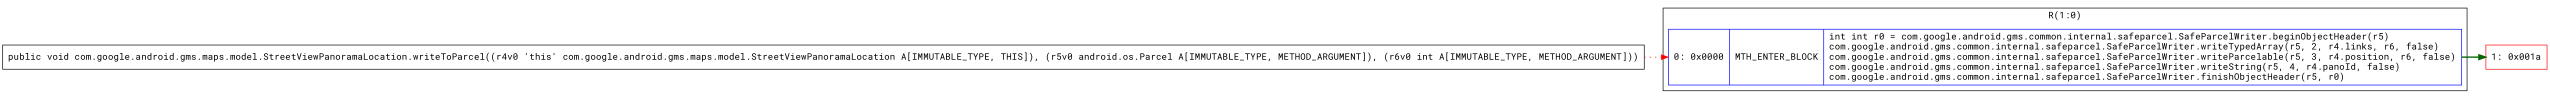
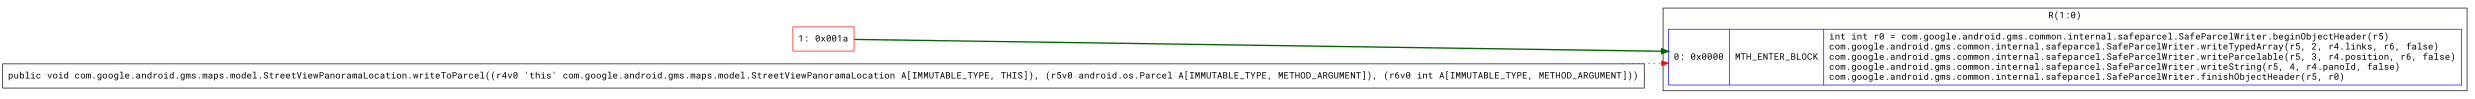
(2471, 57) -> (1258, 45)
